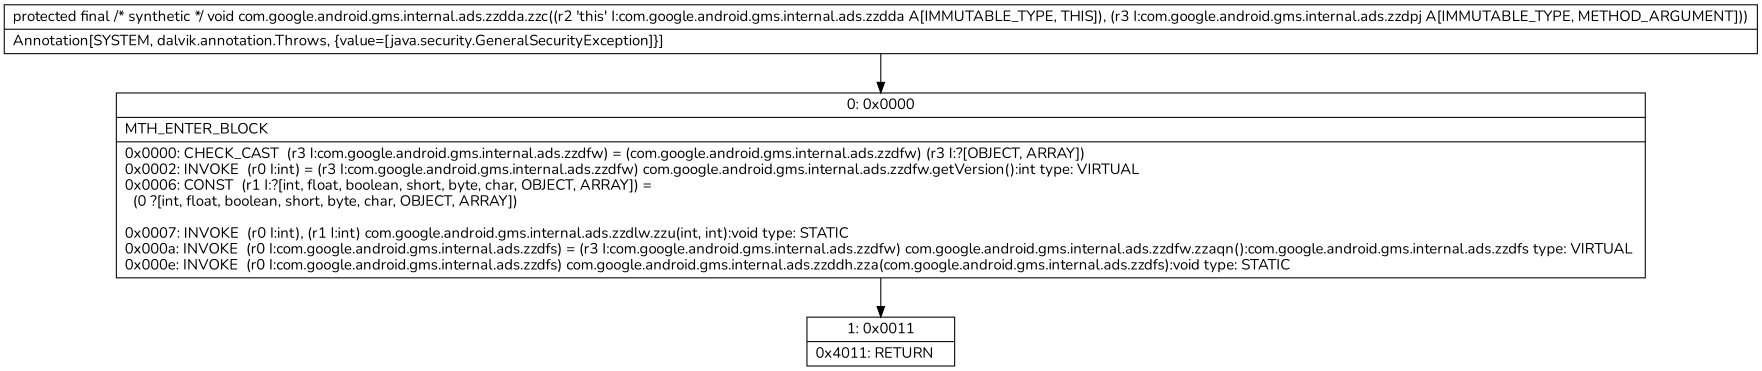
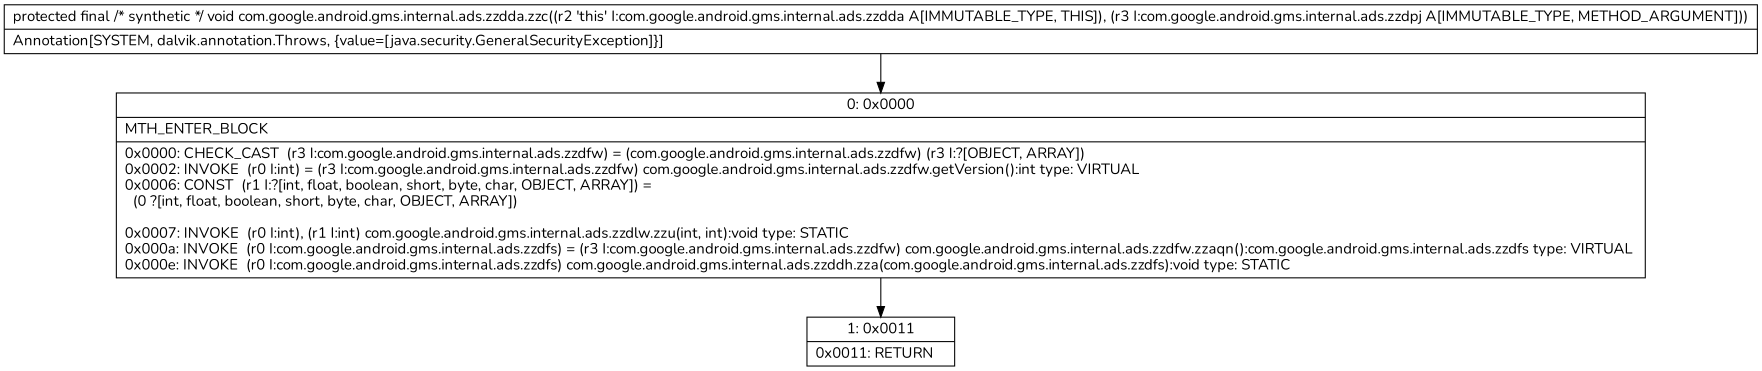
(881, 353) -> (881, 353)
